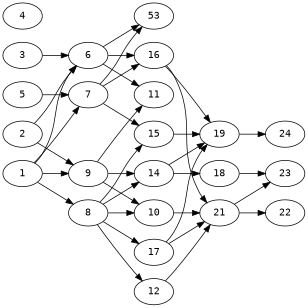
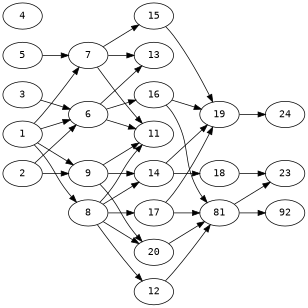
(154, 16) -> (154, 55)
(116, 78) -> (118, 94)
(118, 178) -> (118, 178)
(154, 213) -> (154, 252)
(219, 213) -> (219, 213)
(285, 213) -> (285, 213)
